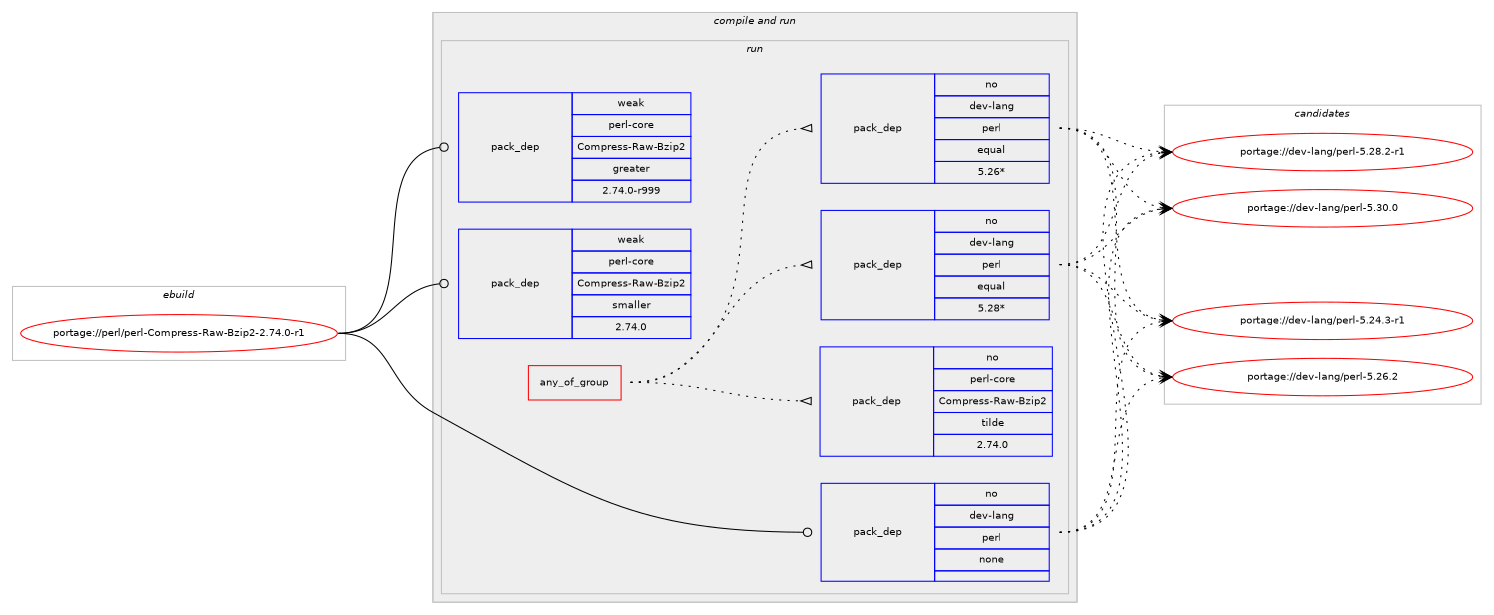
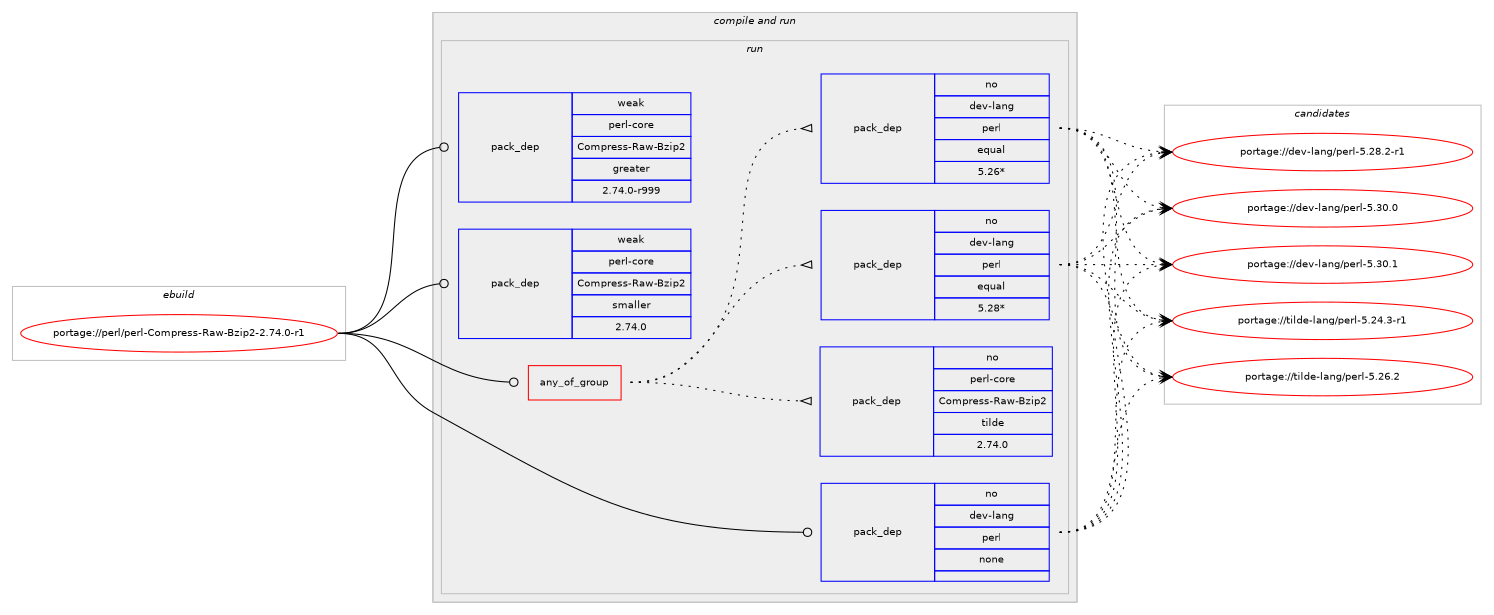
none -> (1323, 265)
(1323, 321) -> (1323, 321)
none -> (424, 356)
(1323, 377) -> (1323, 377)
